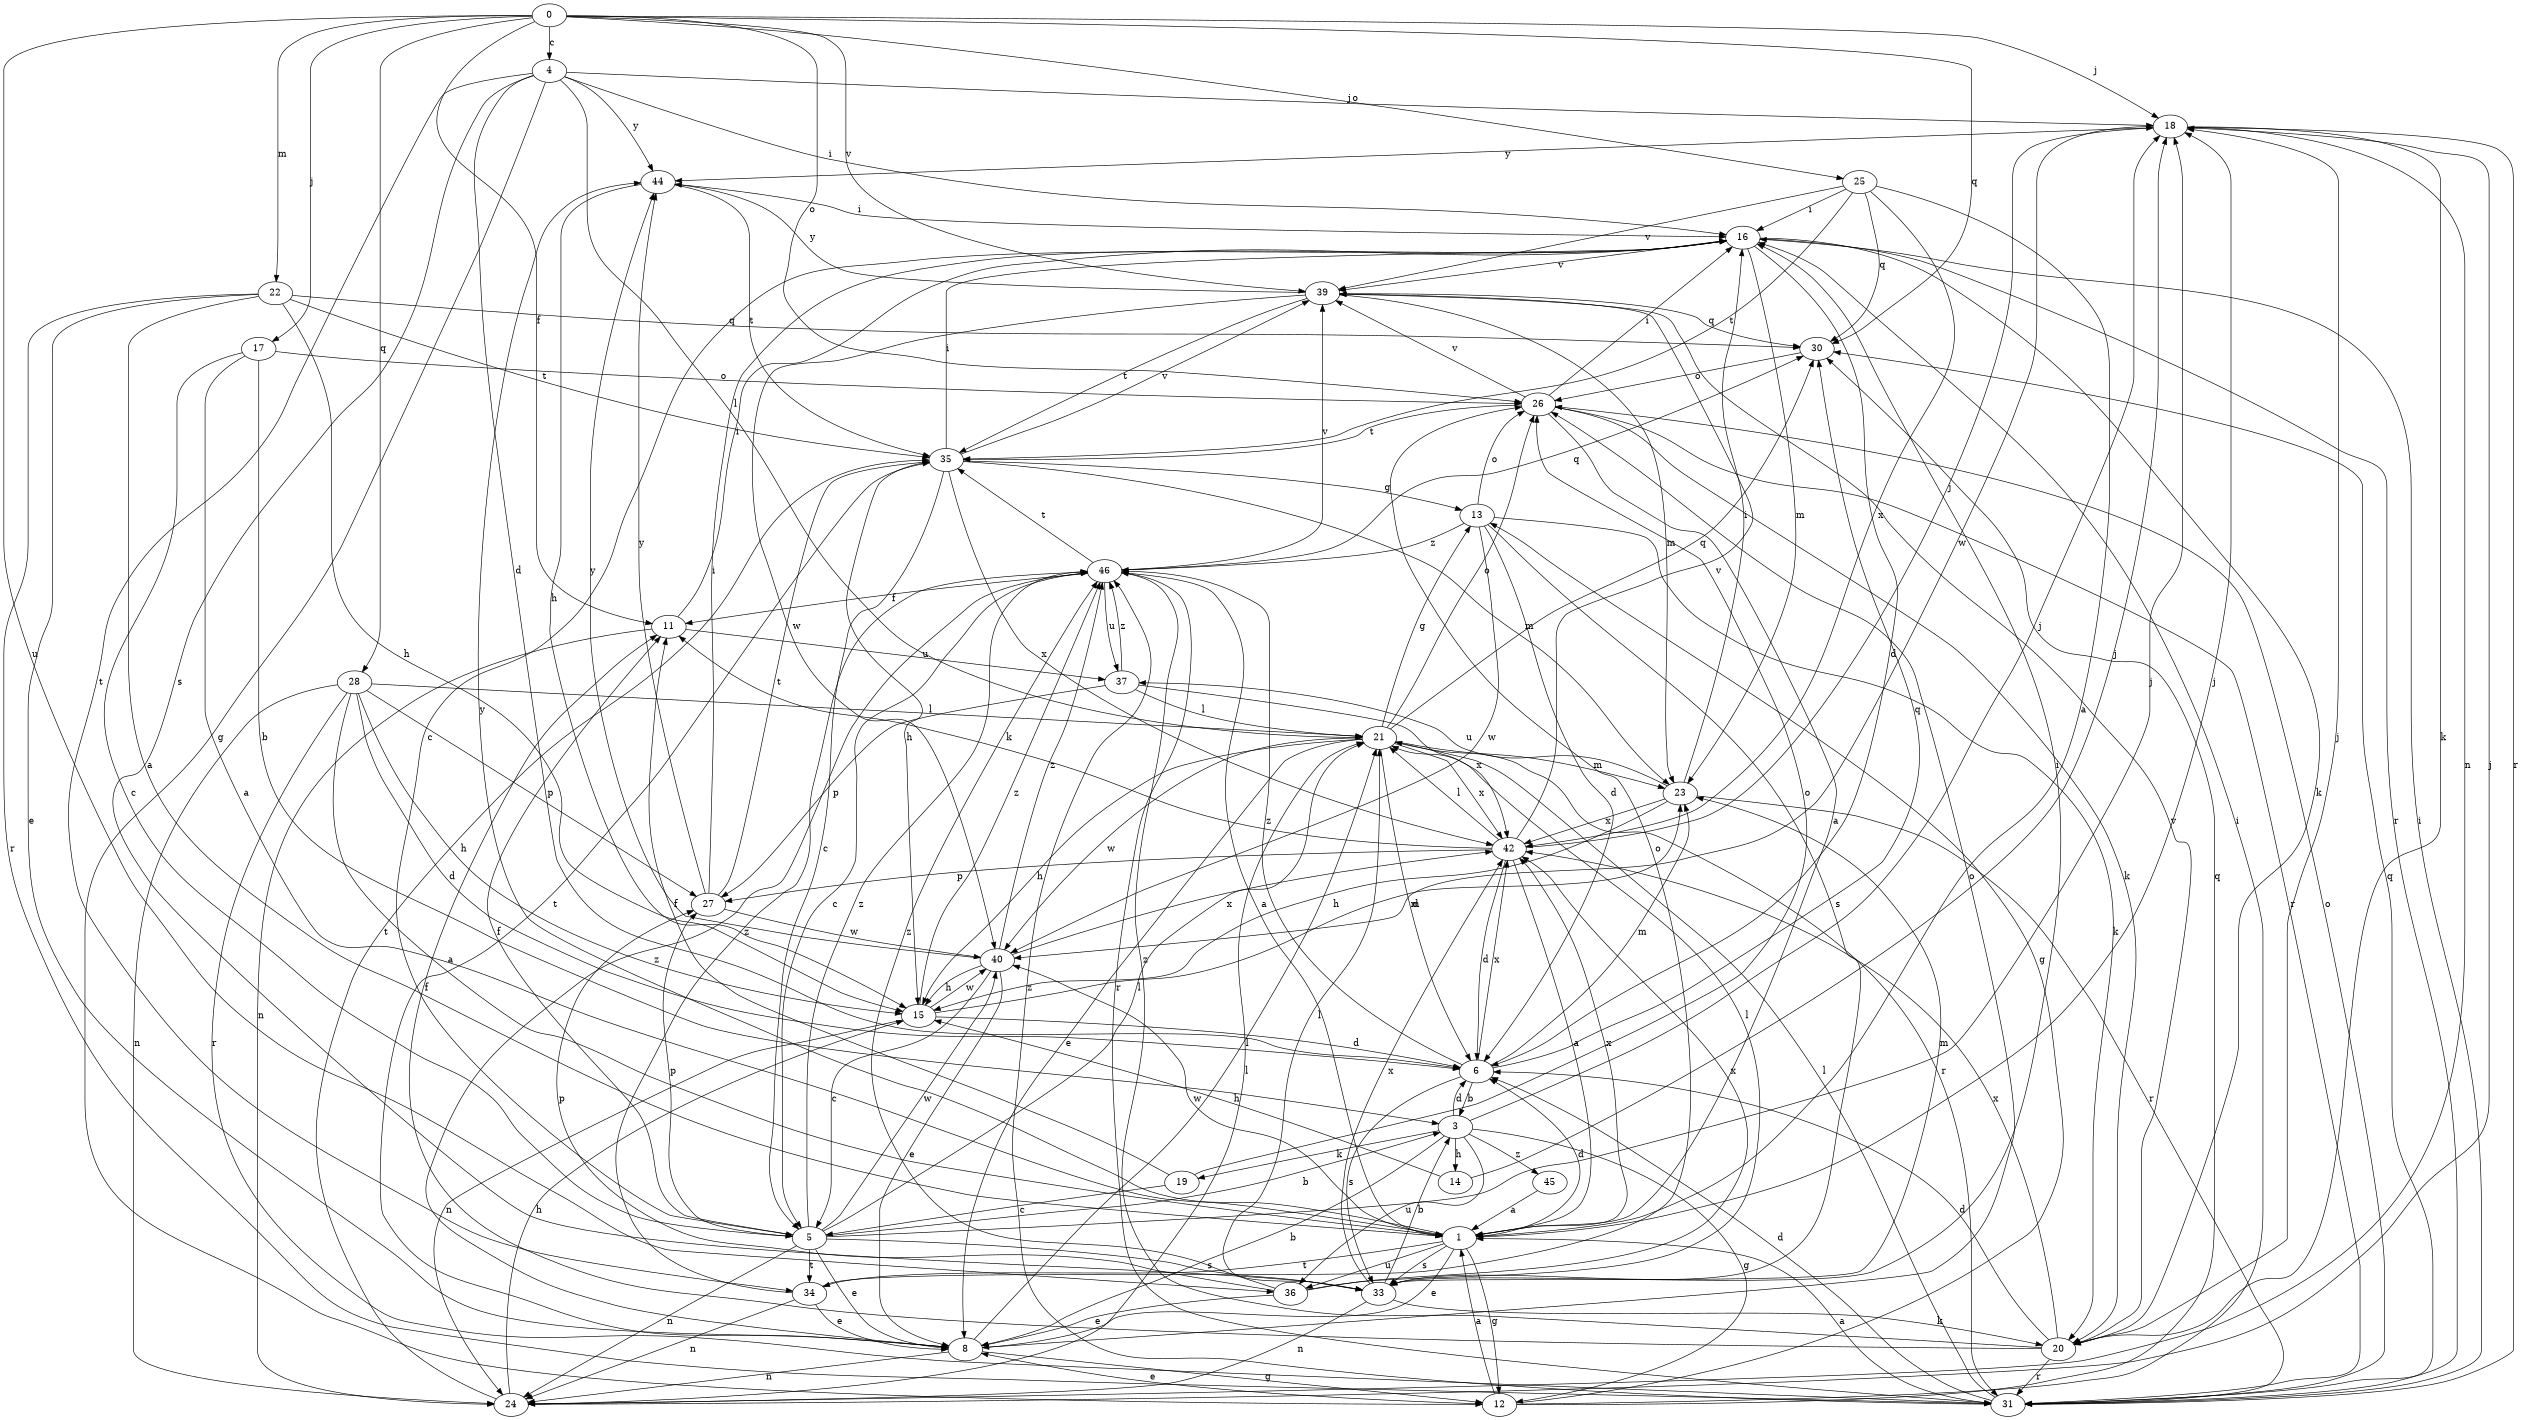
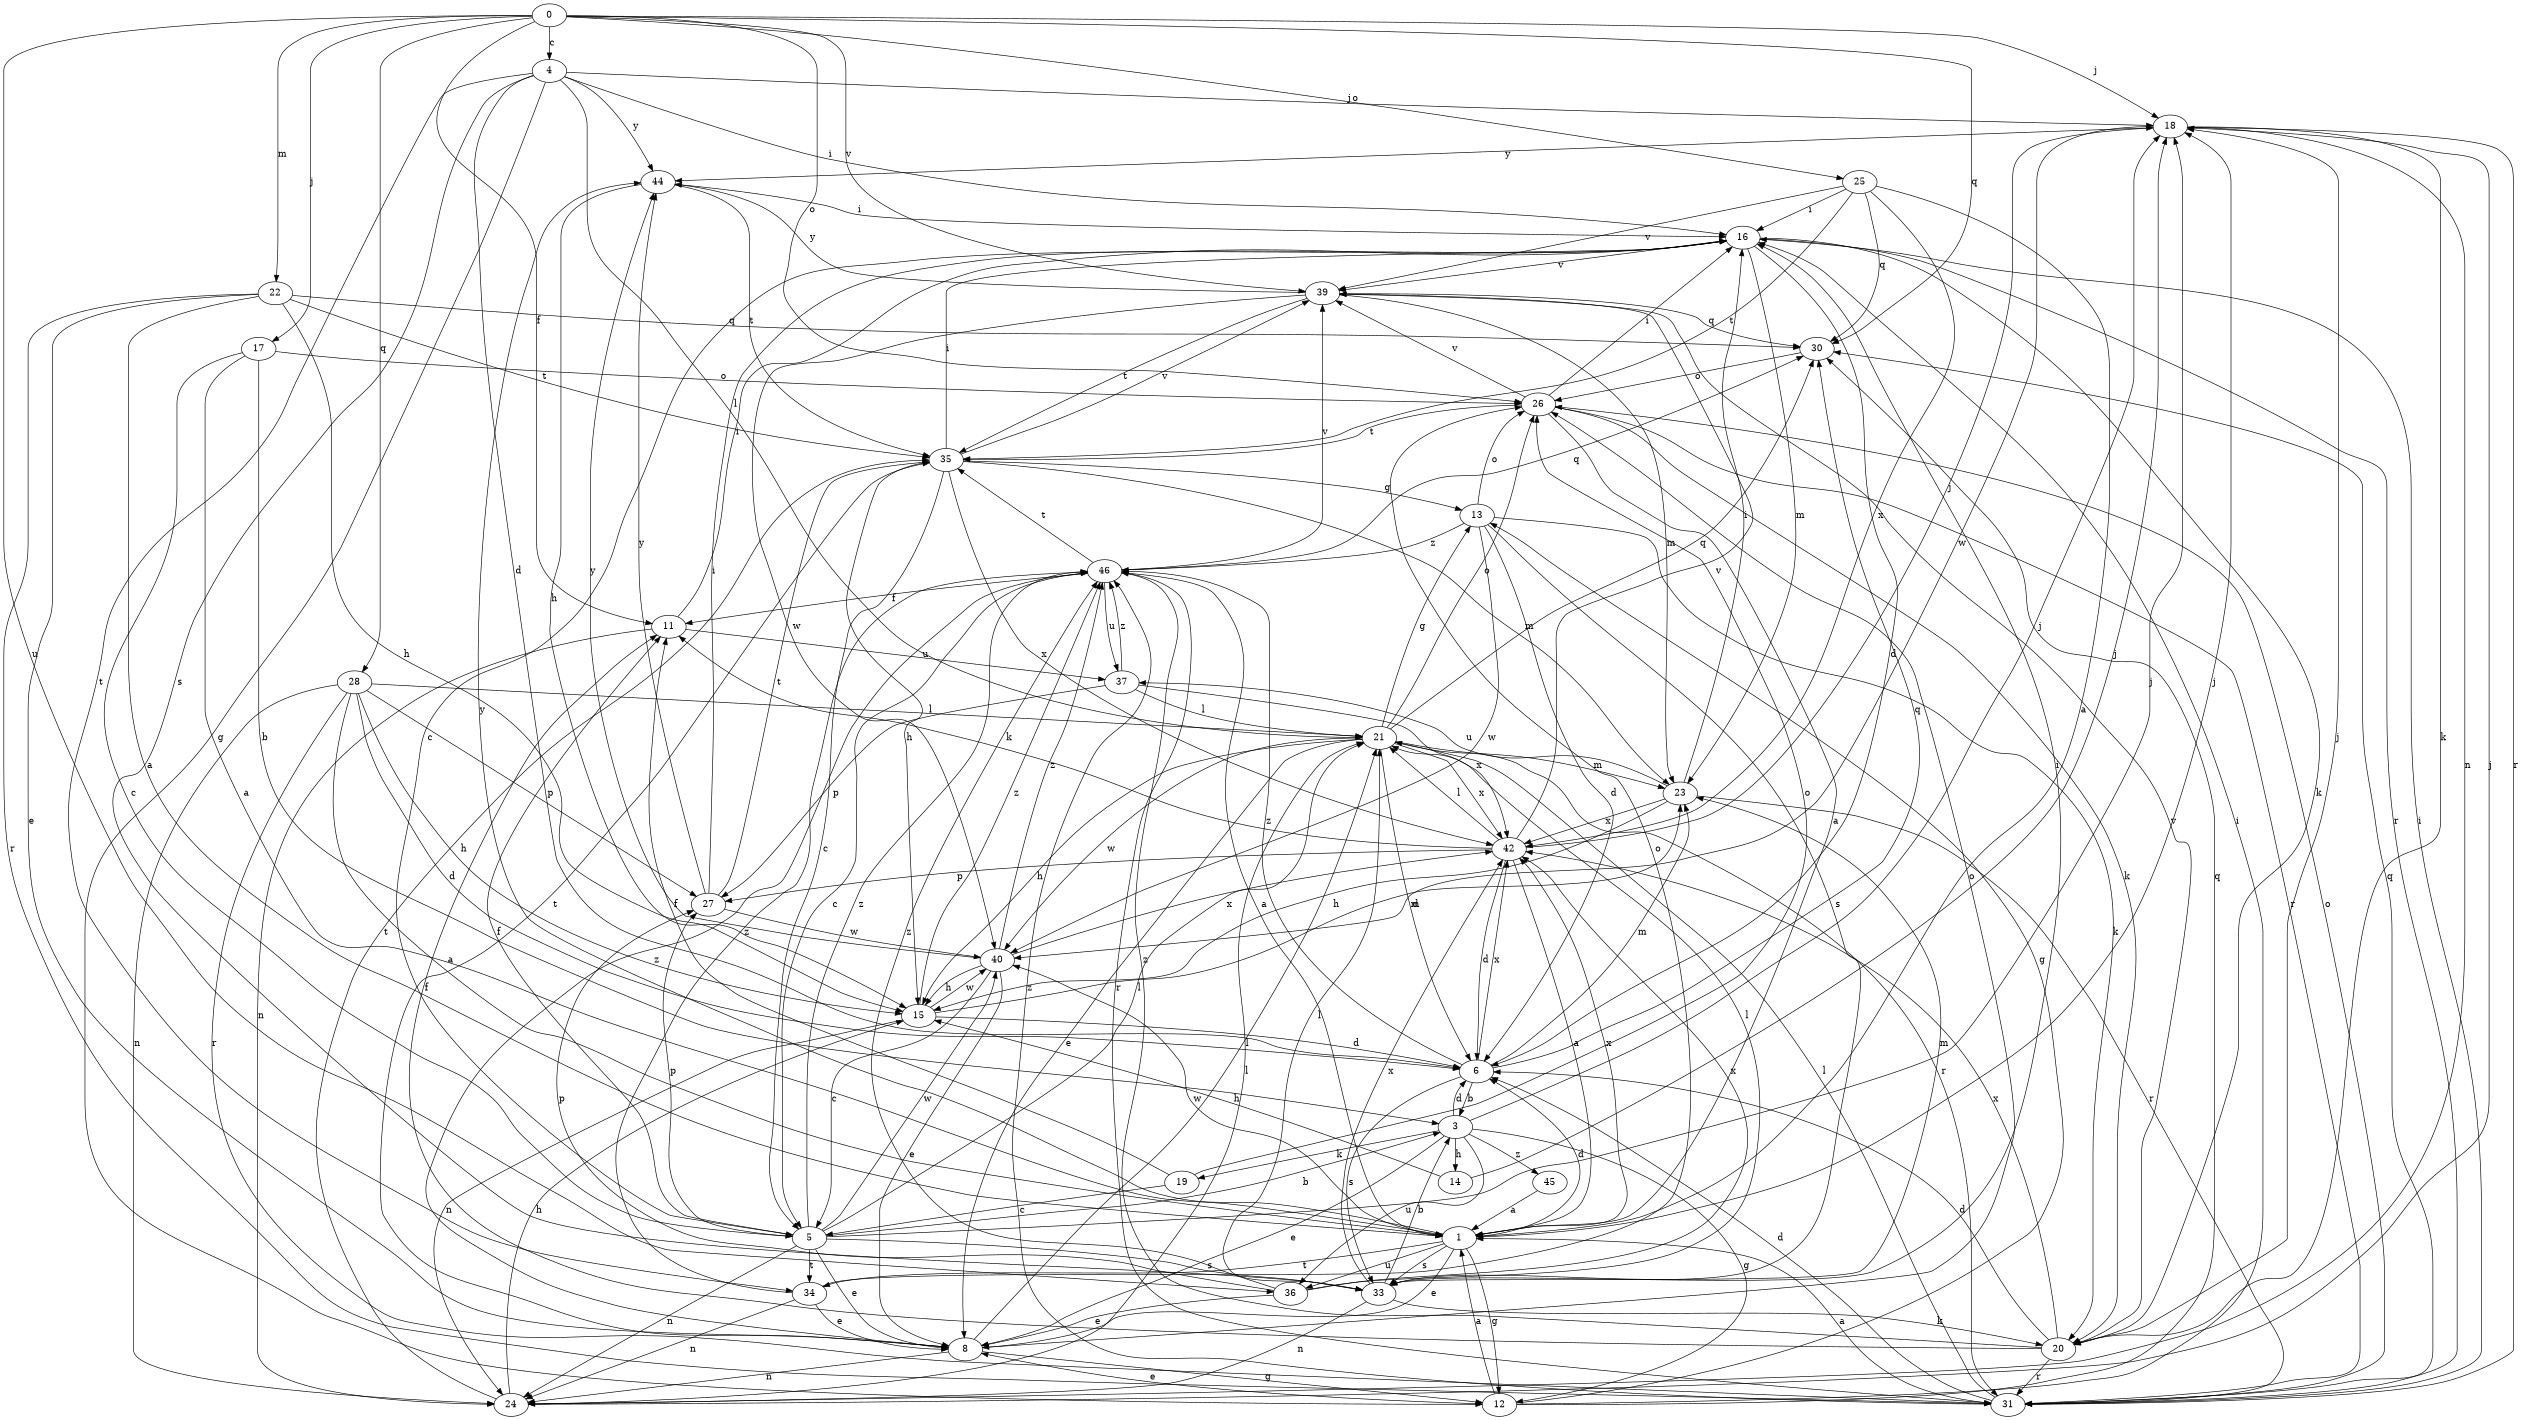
(1293, 1238) -> (1293, 1238)
